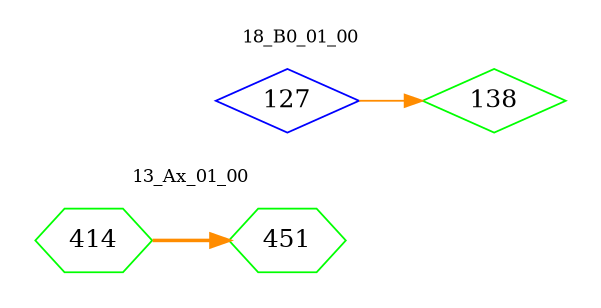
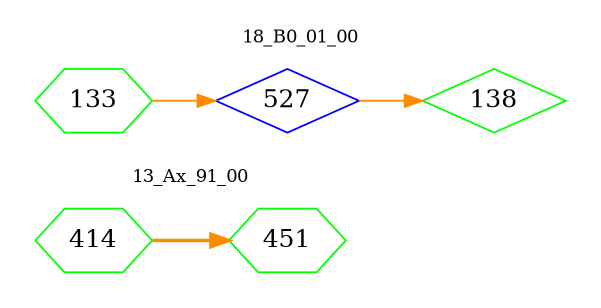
none -> (94, 101)
(287, 101) -> (287, 101)
(191, 178) -> (191, 178)
